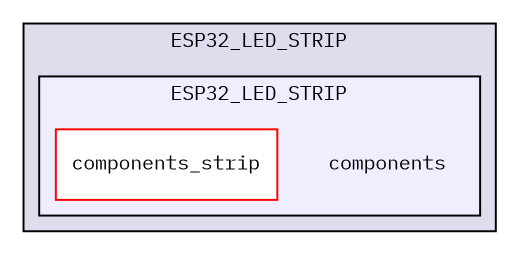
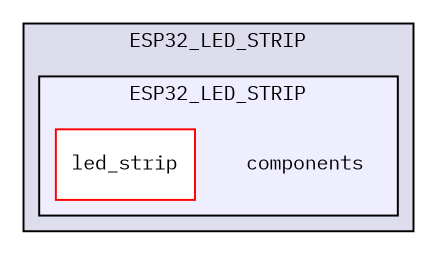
(167, 165) -> (125, 165)
